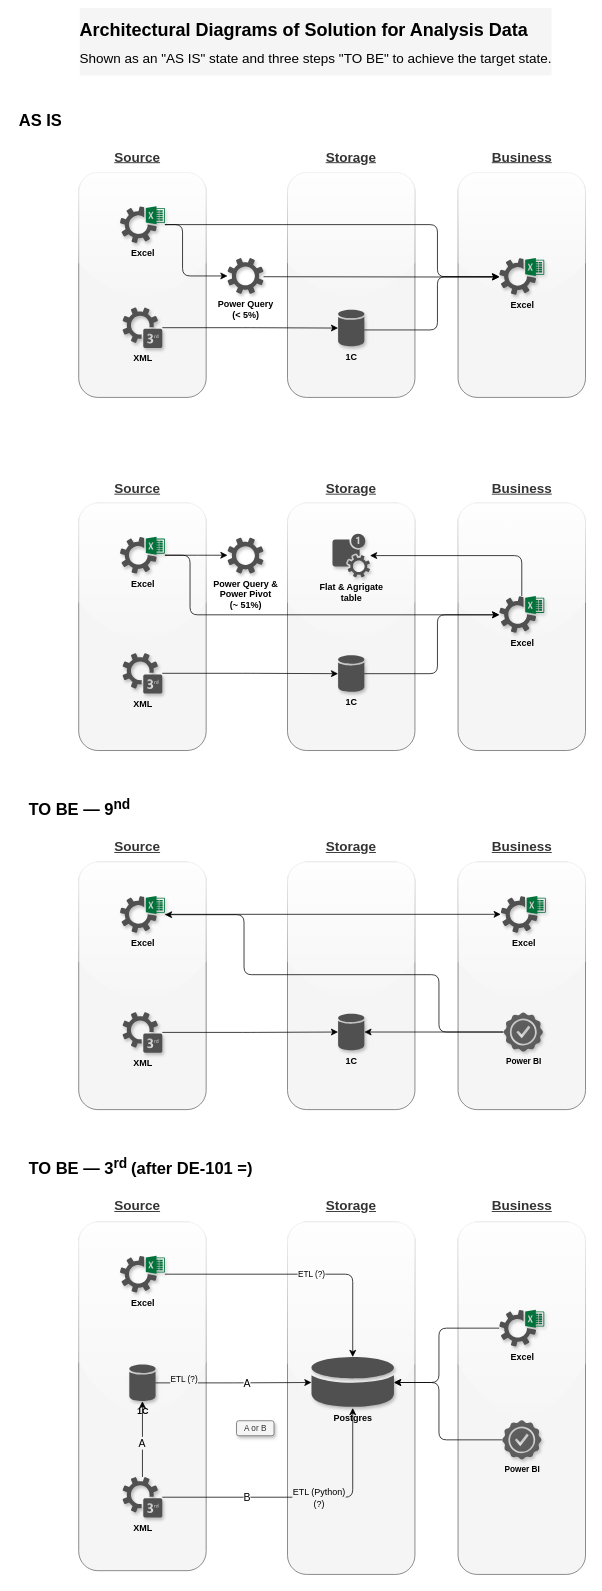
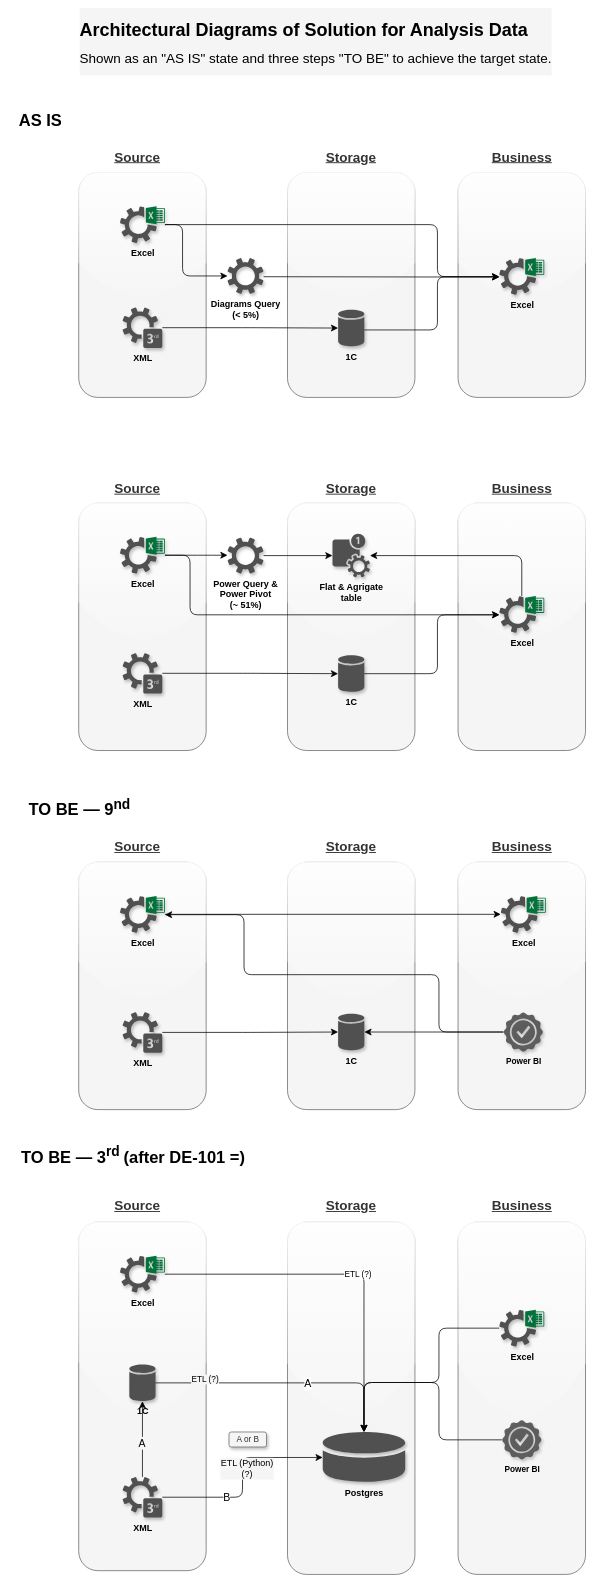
(246, 310) -> (246, 310)
none -> (295, 555)
(142, 1167) -> (135, 1155)
(353, 1383) -> (364, 1458)
(255, 1428) -> (248, 1440)
